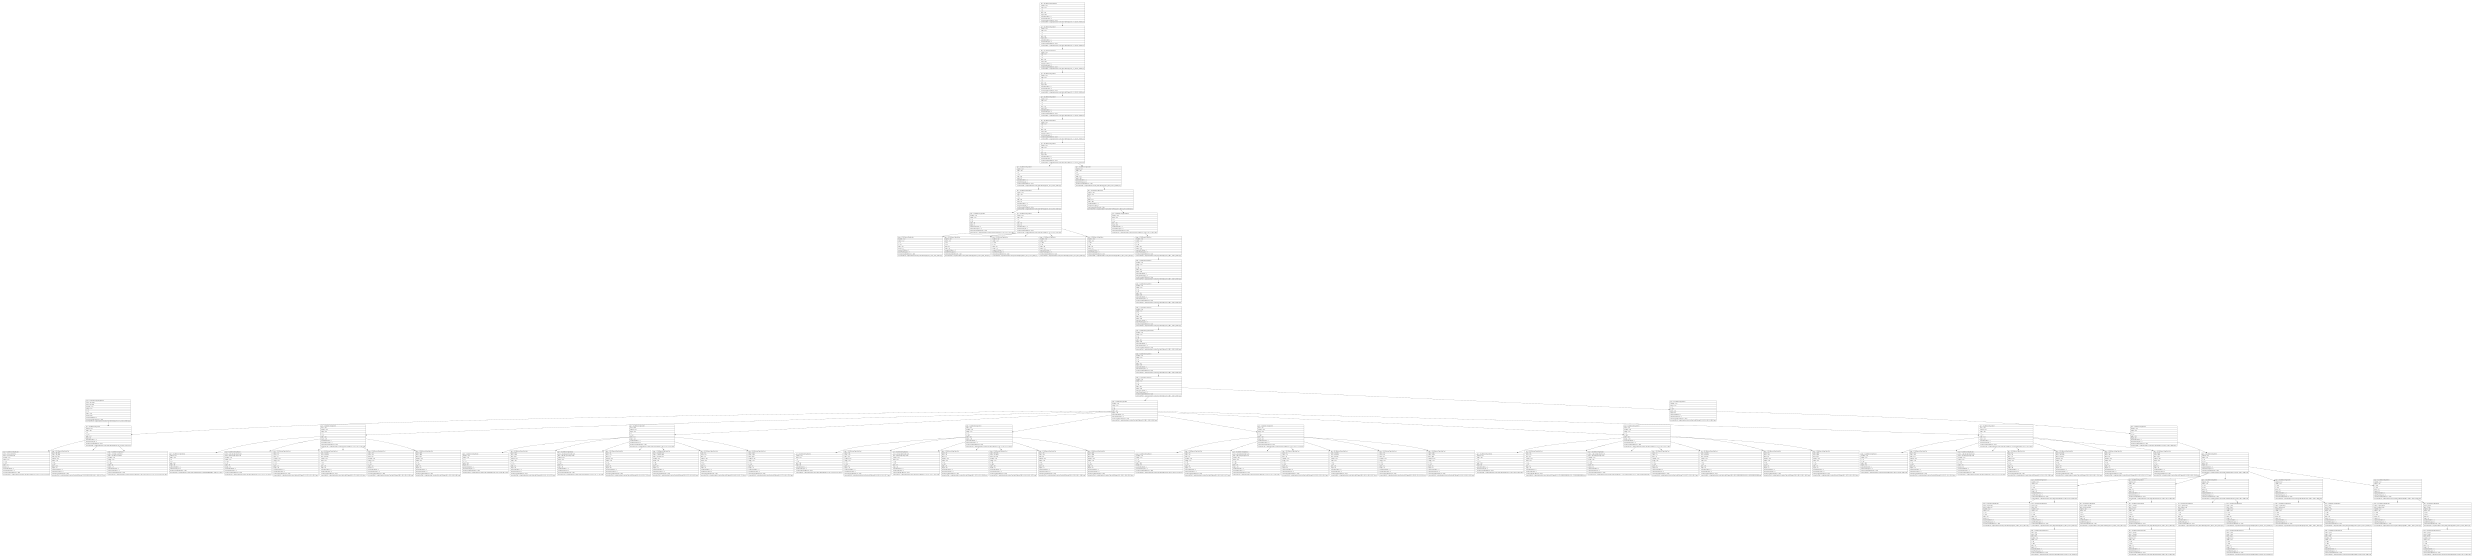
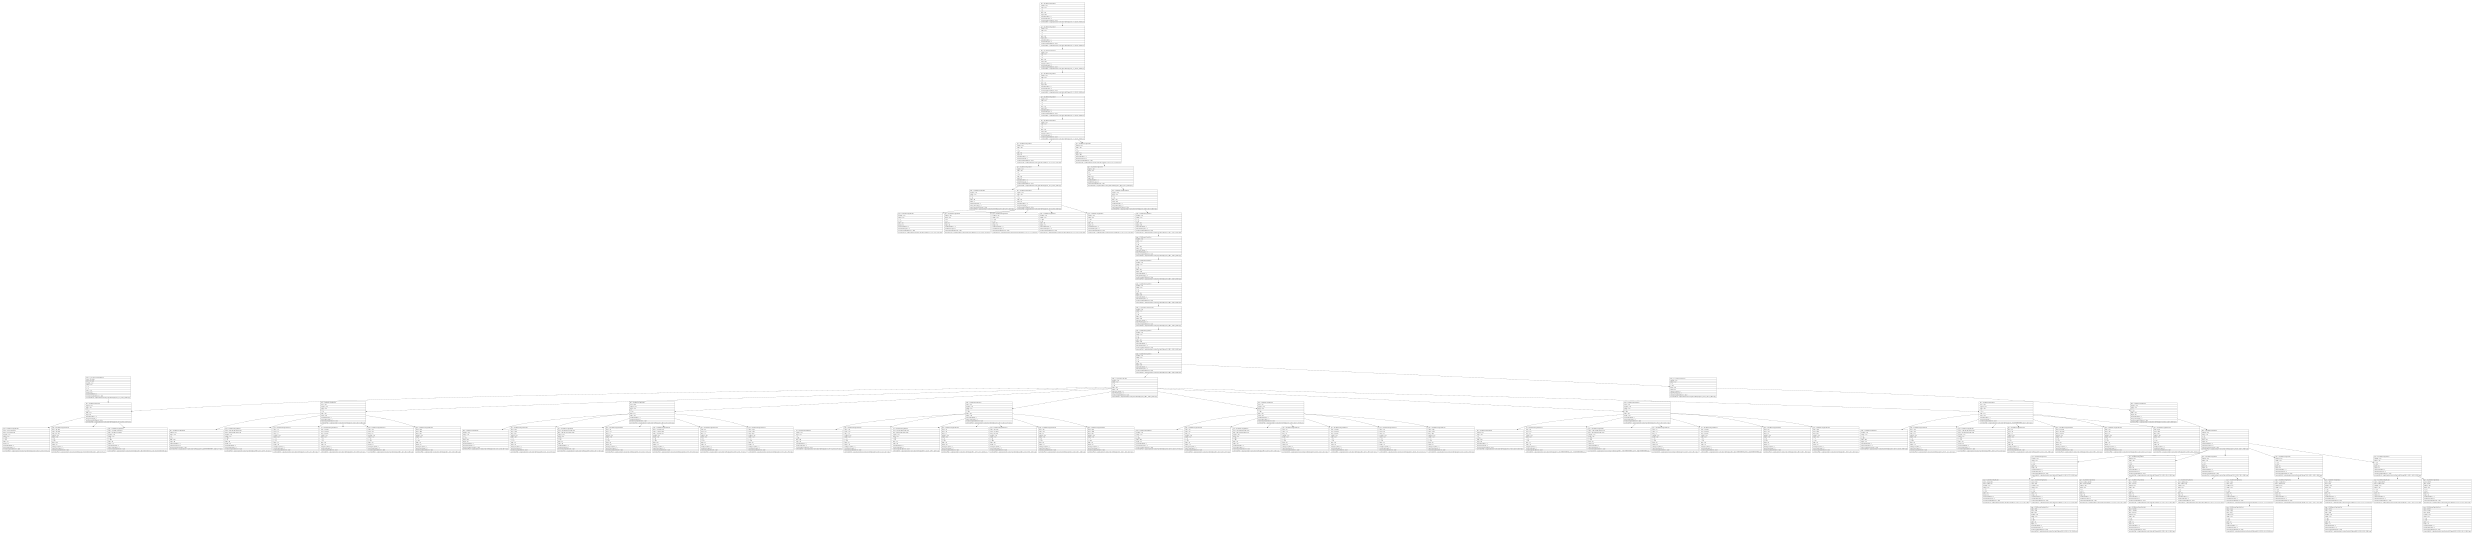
(1062, 13) -> none
